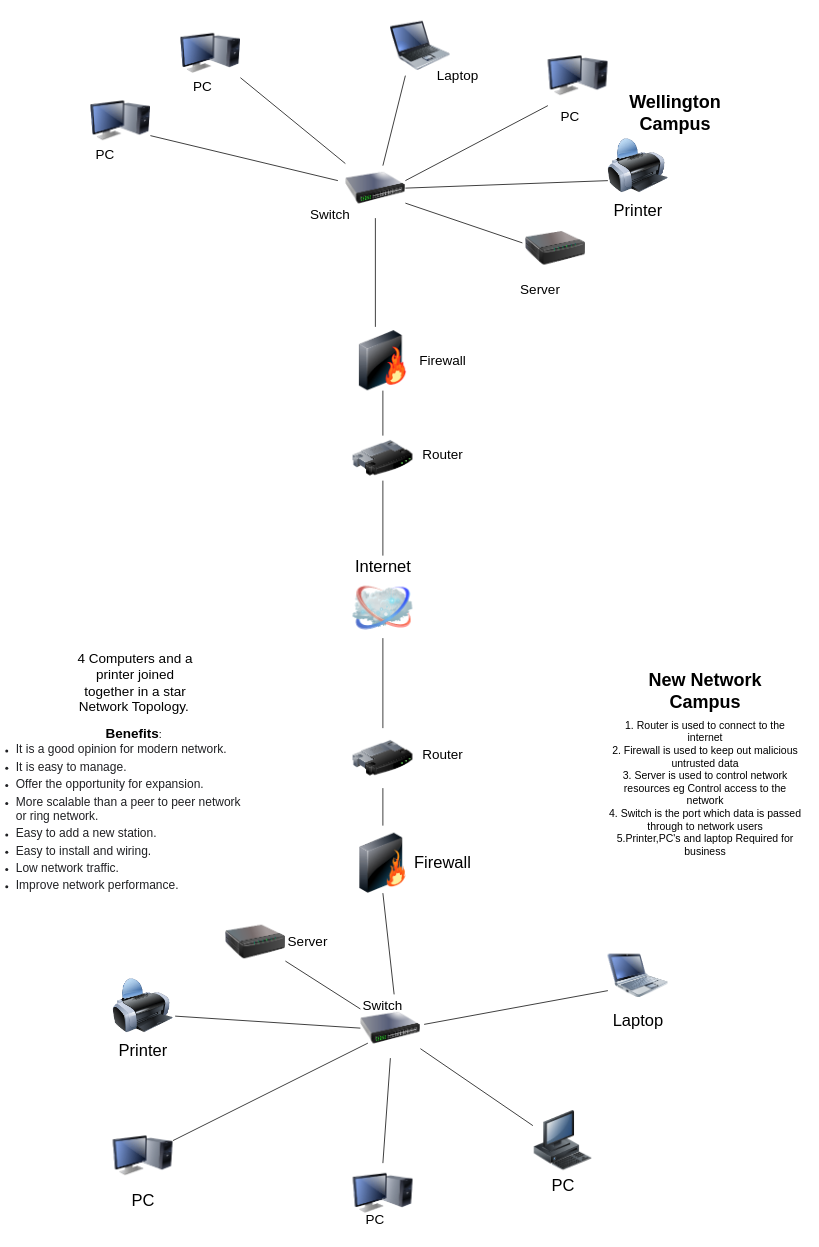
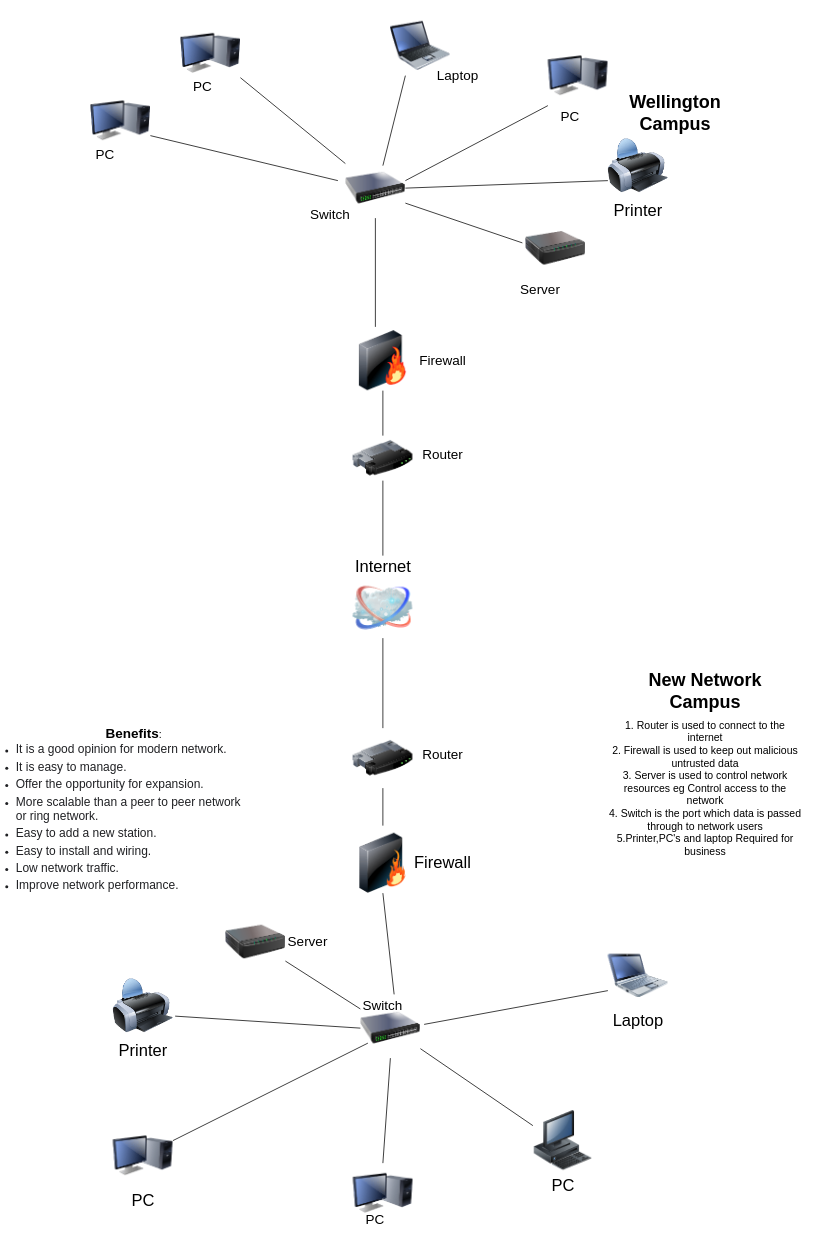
(135, 683) -> none
